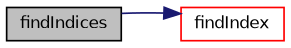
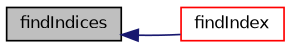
(143, 13) -> (160, 35)
